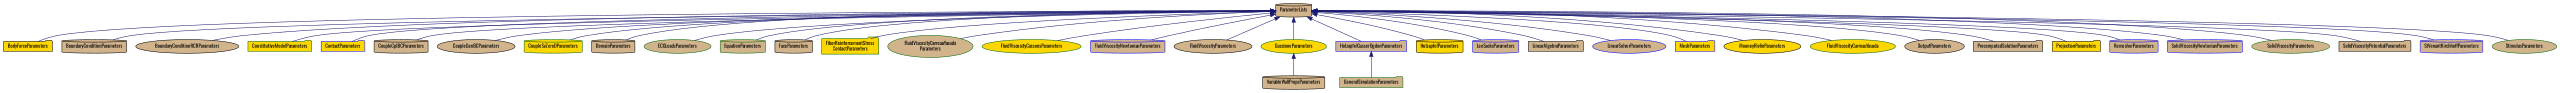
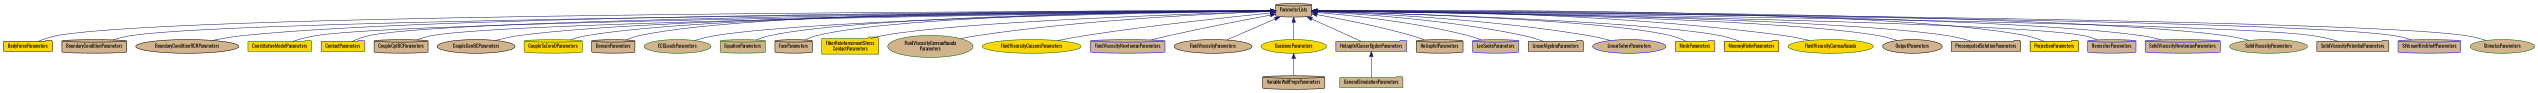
(1440, 46) -> (1440, 46)
(1762, 46) -> (1752, 46)
